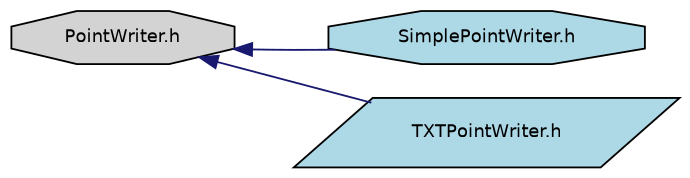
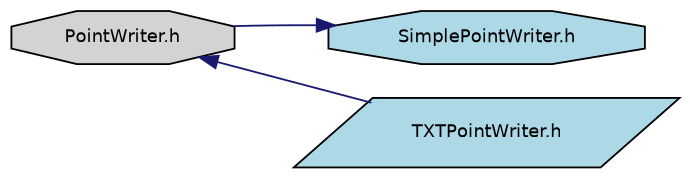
(294, 50) -> (275, 25)
